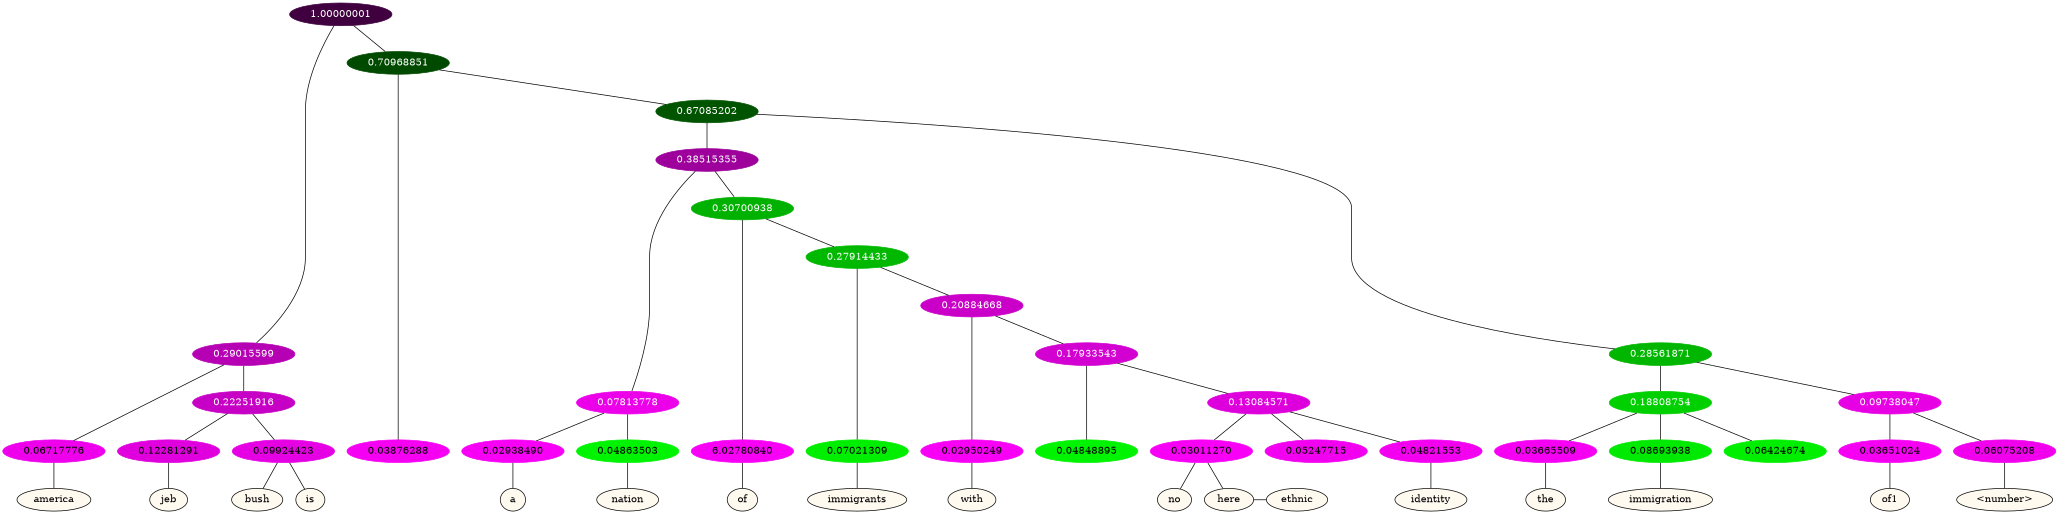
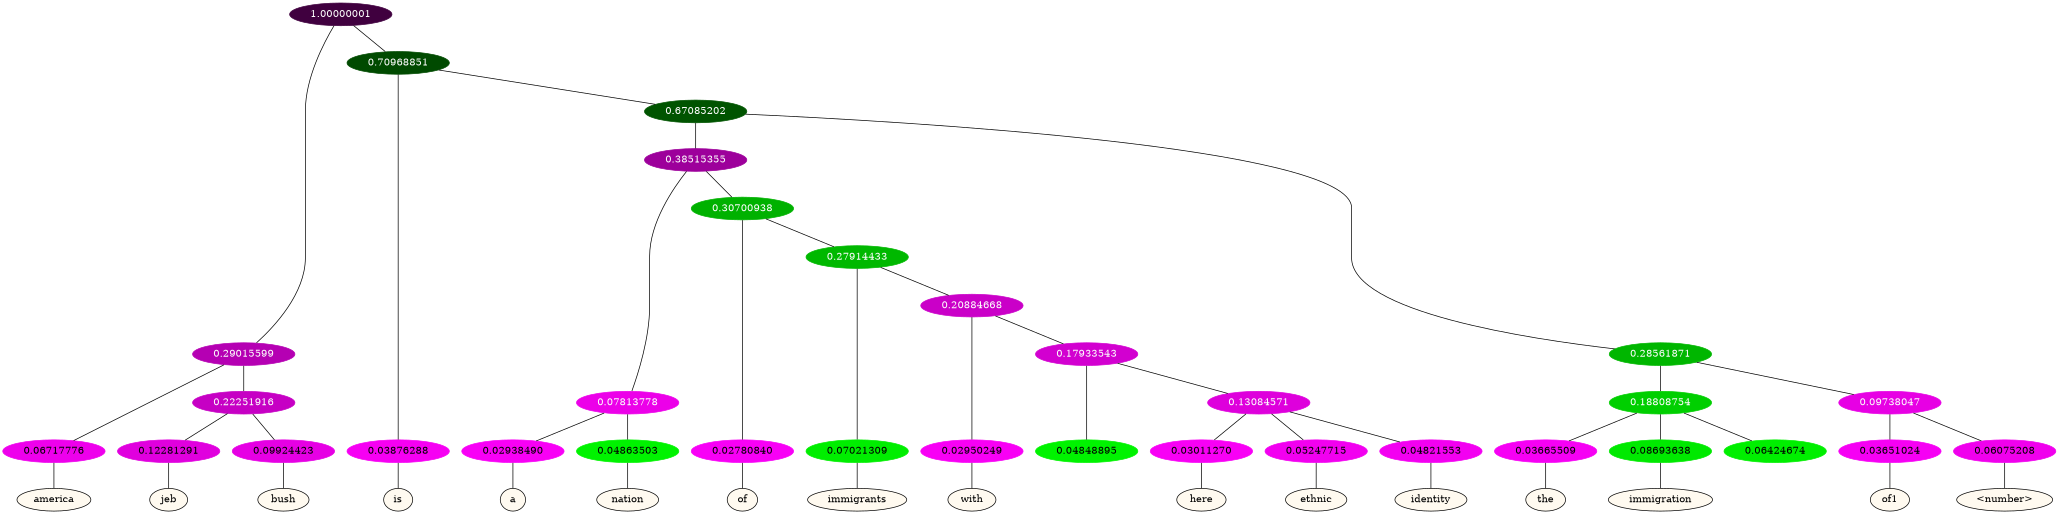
(742, 451) -> (742, 451)
(1660, 451) -> (1660, 451)
(297, 476) -> (398, 476)
(1174, 500) -> none
(1260, 500) -> (1316, 476)
